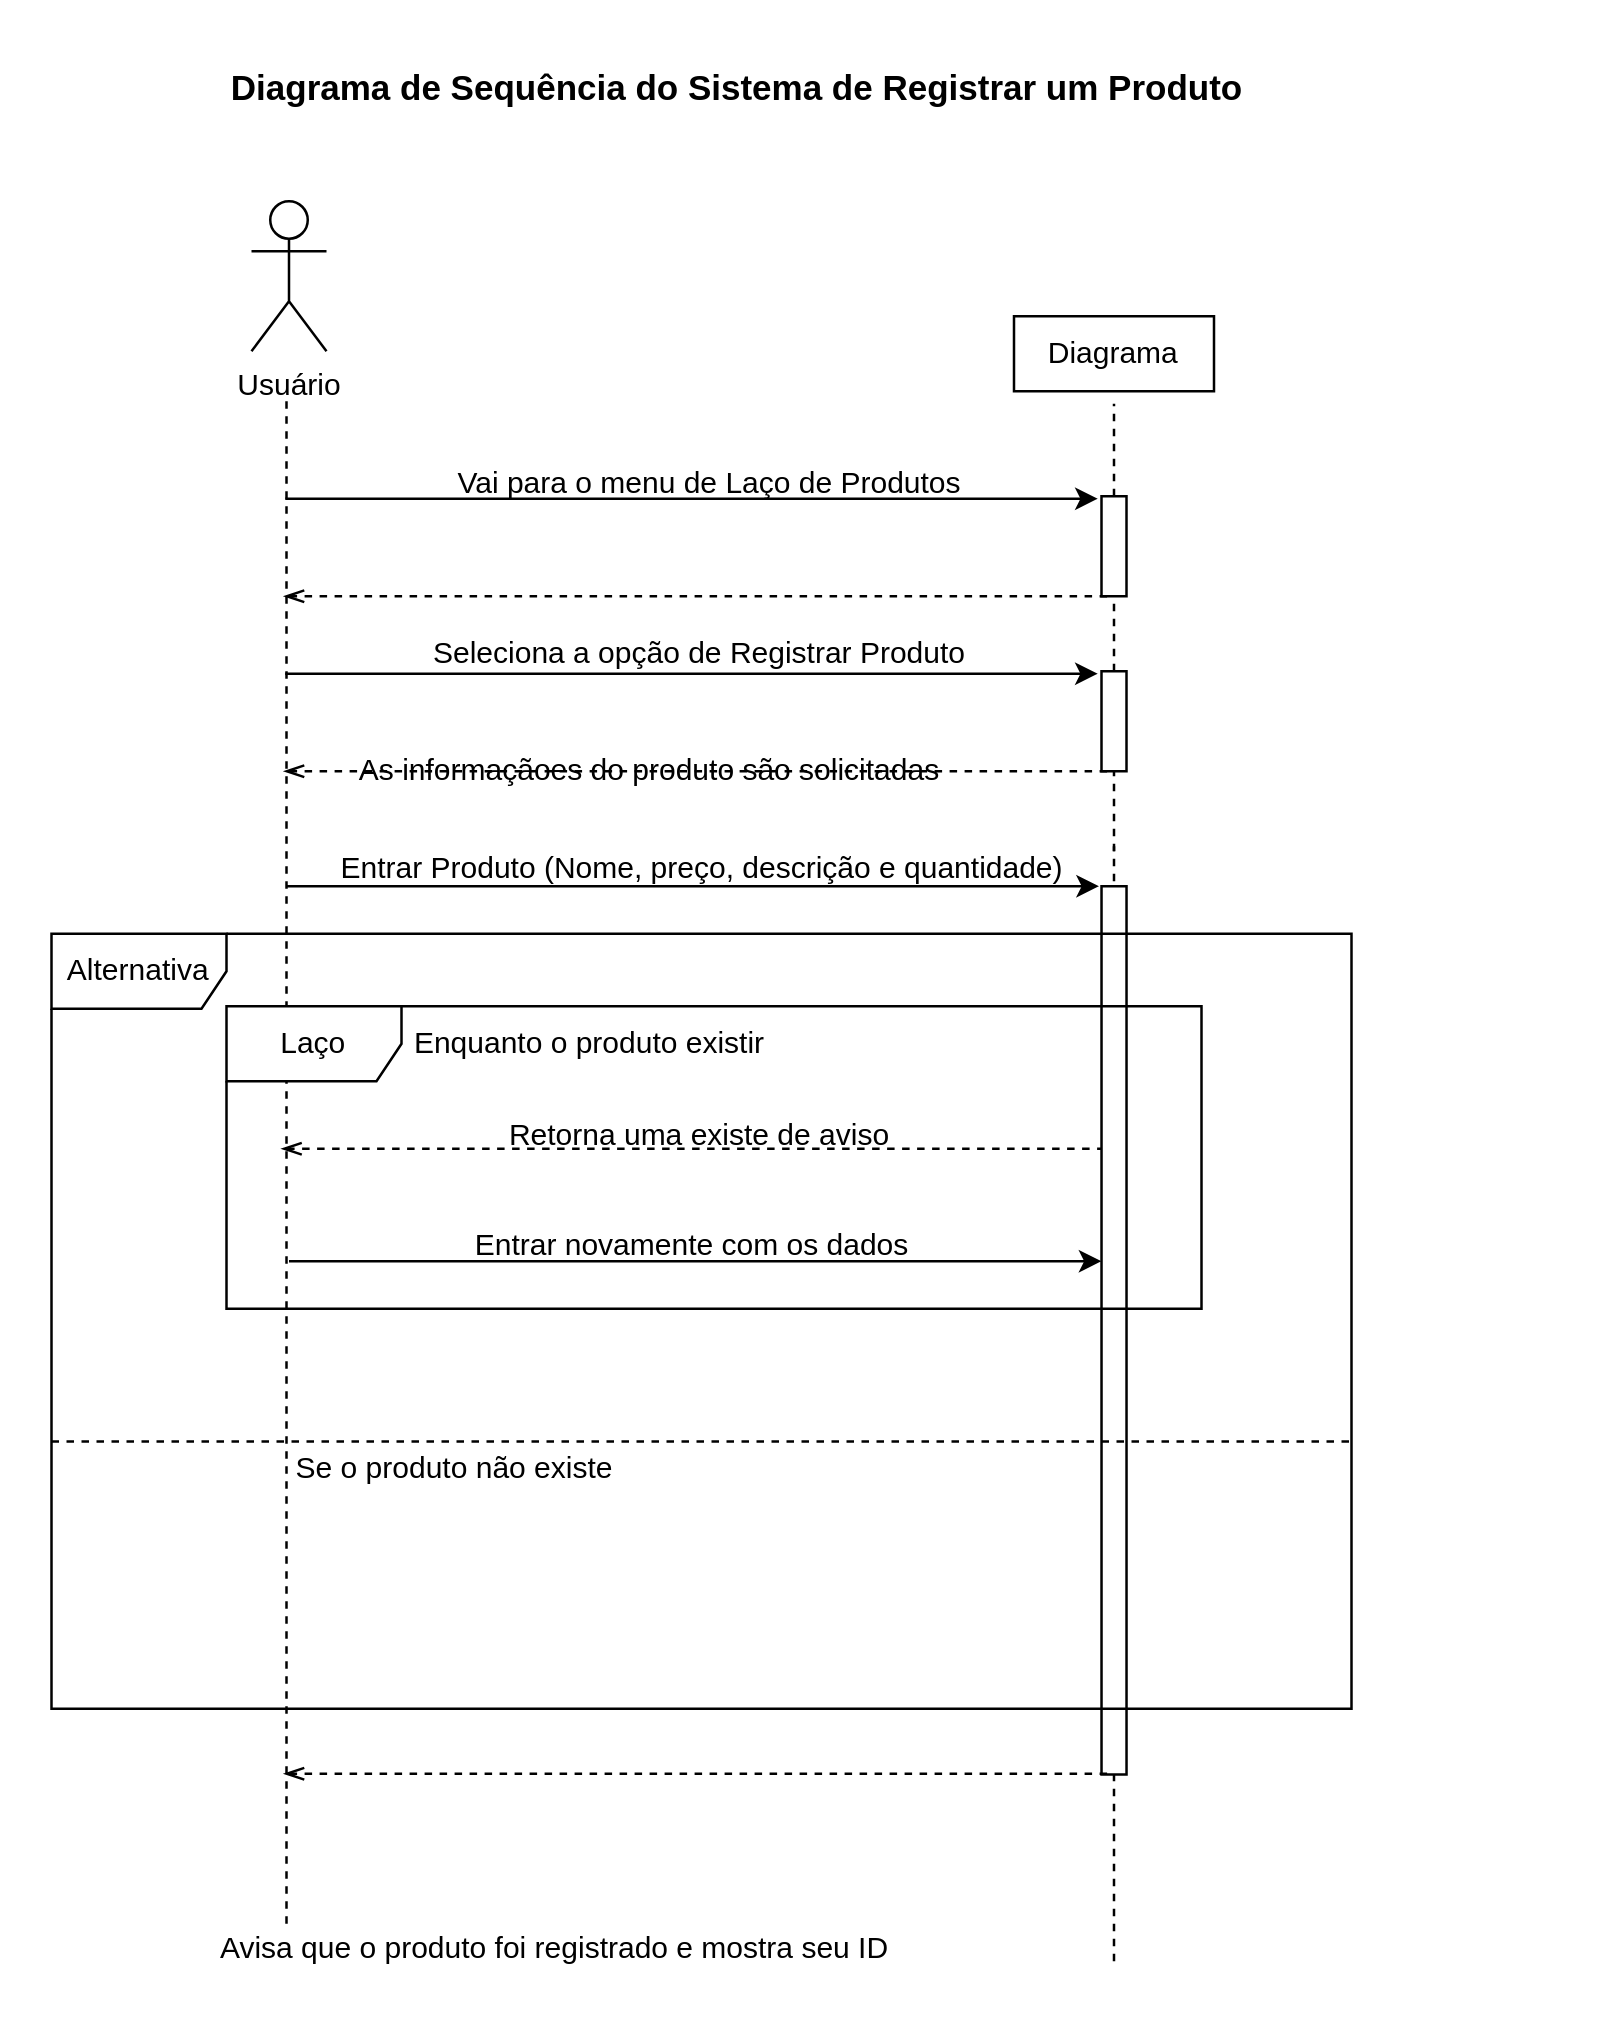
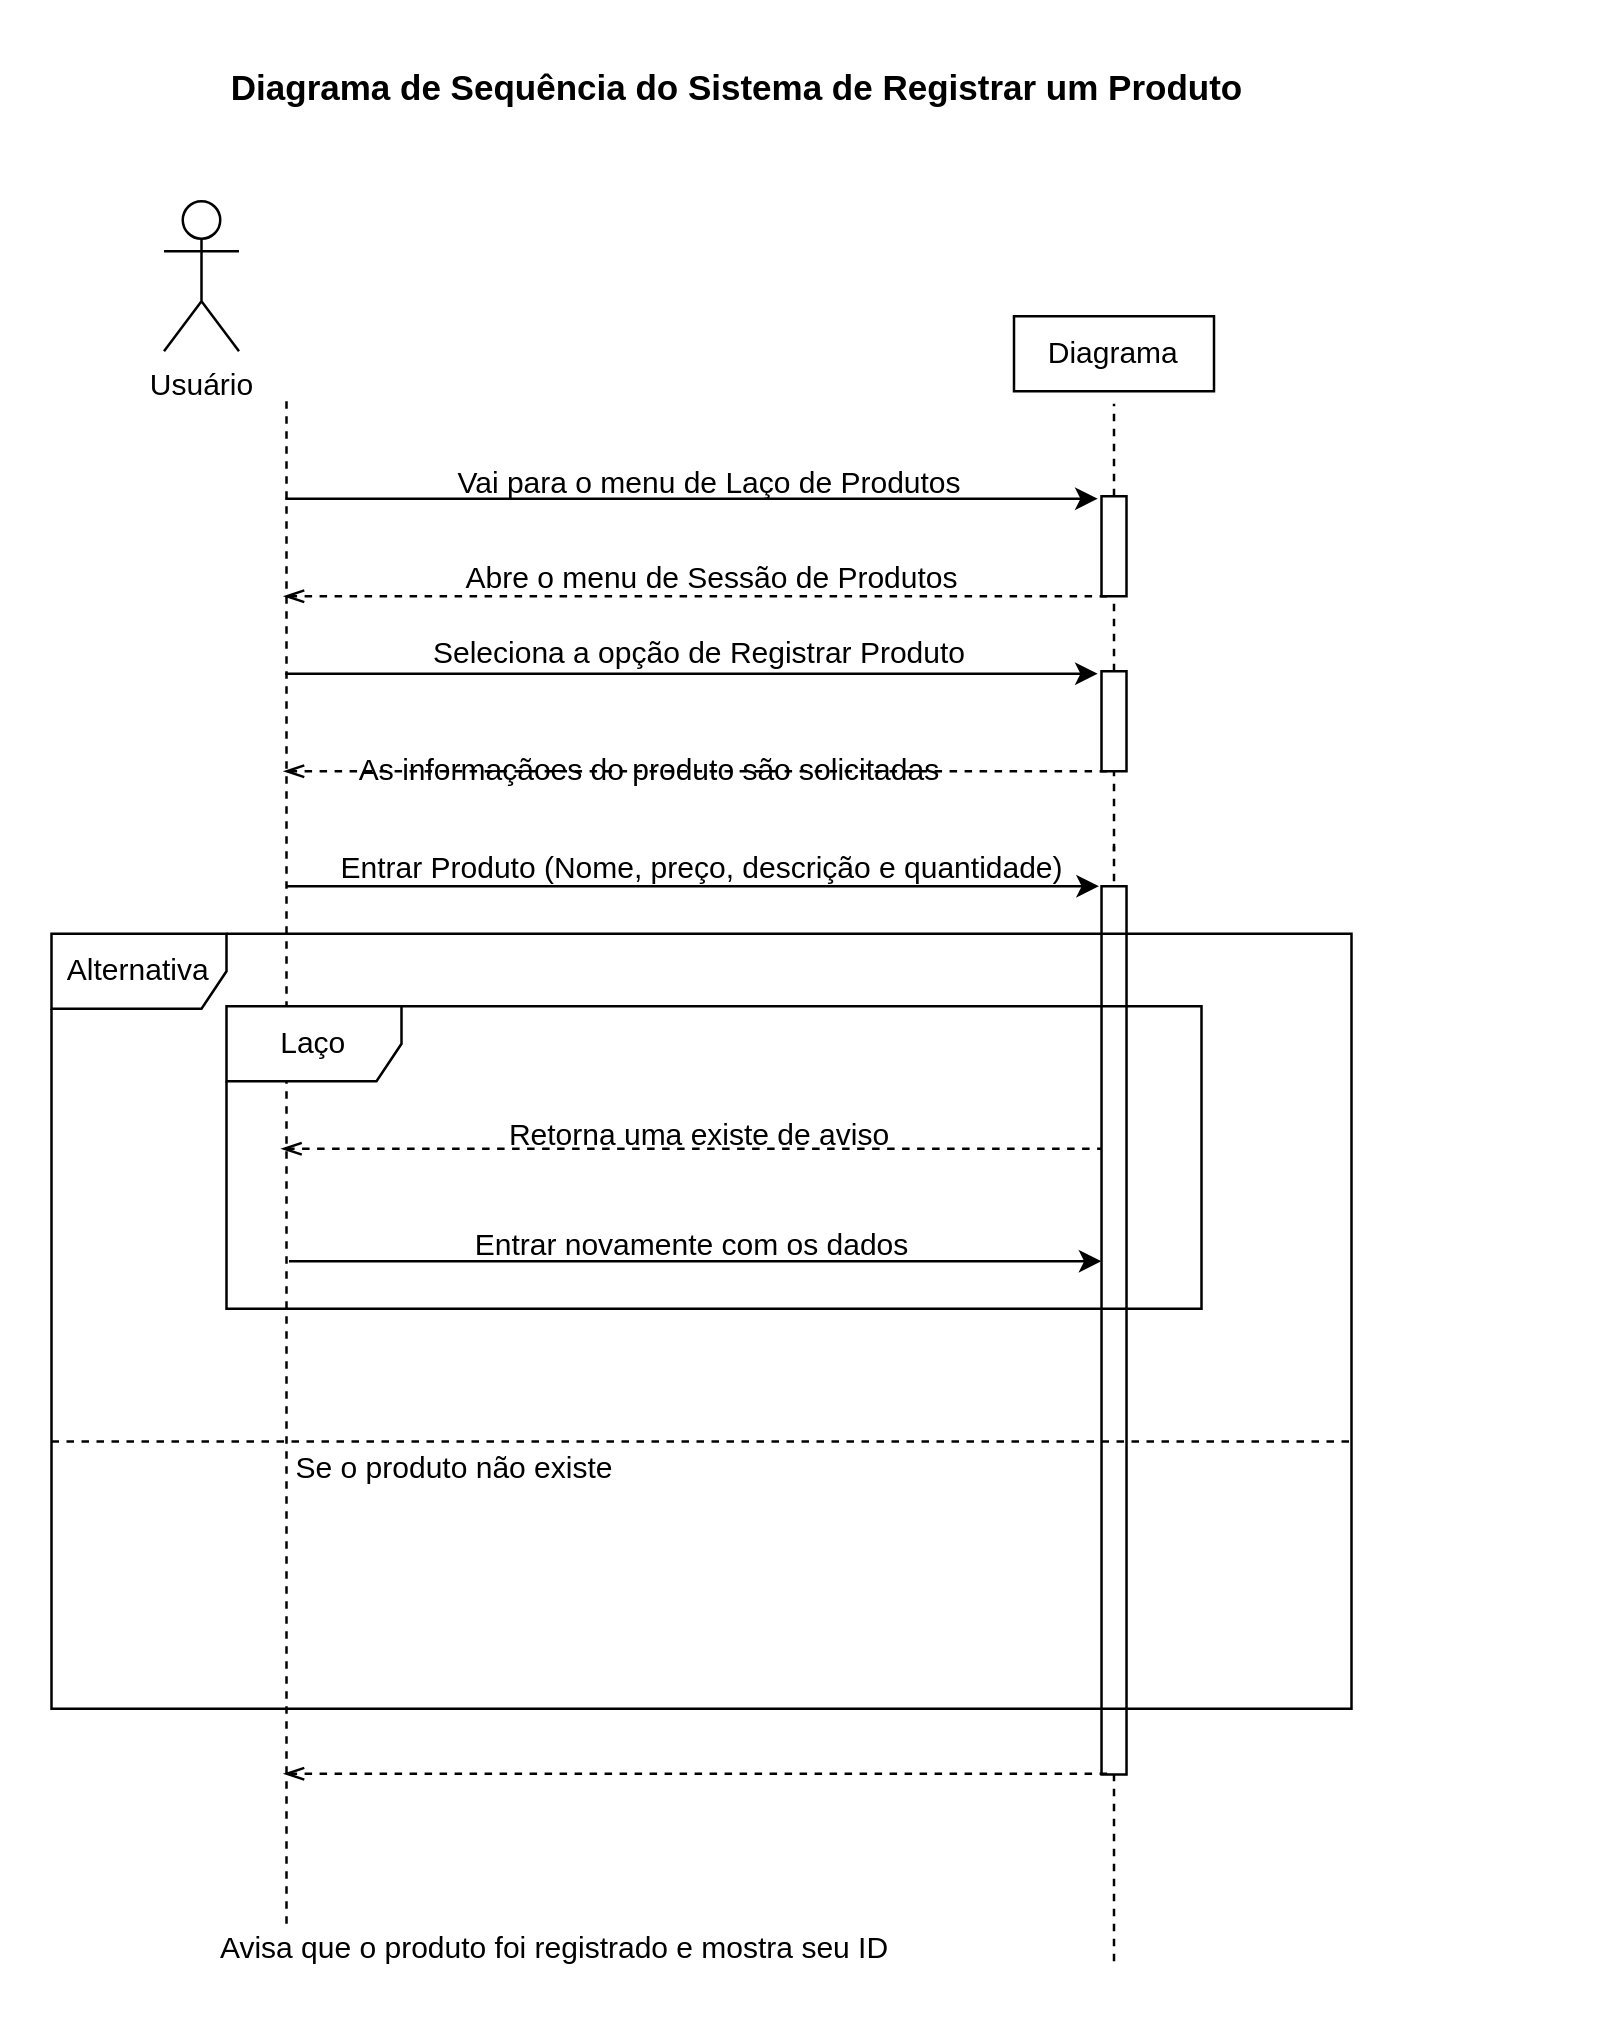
(289, 276) -> (201, 276)
none -> (711, 579)
(589, 1044) -> none
